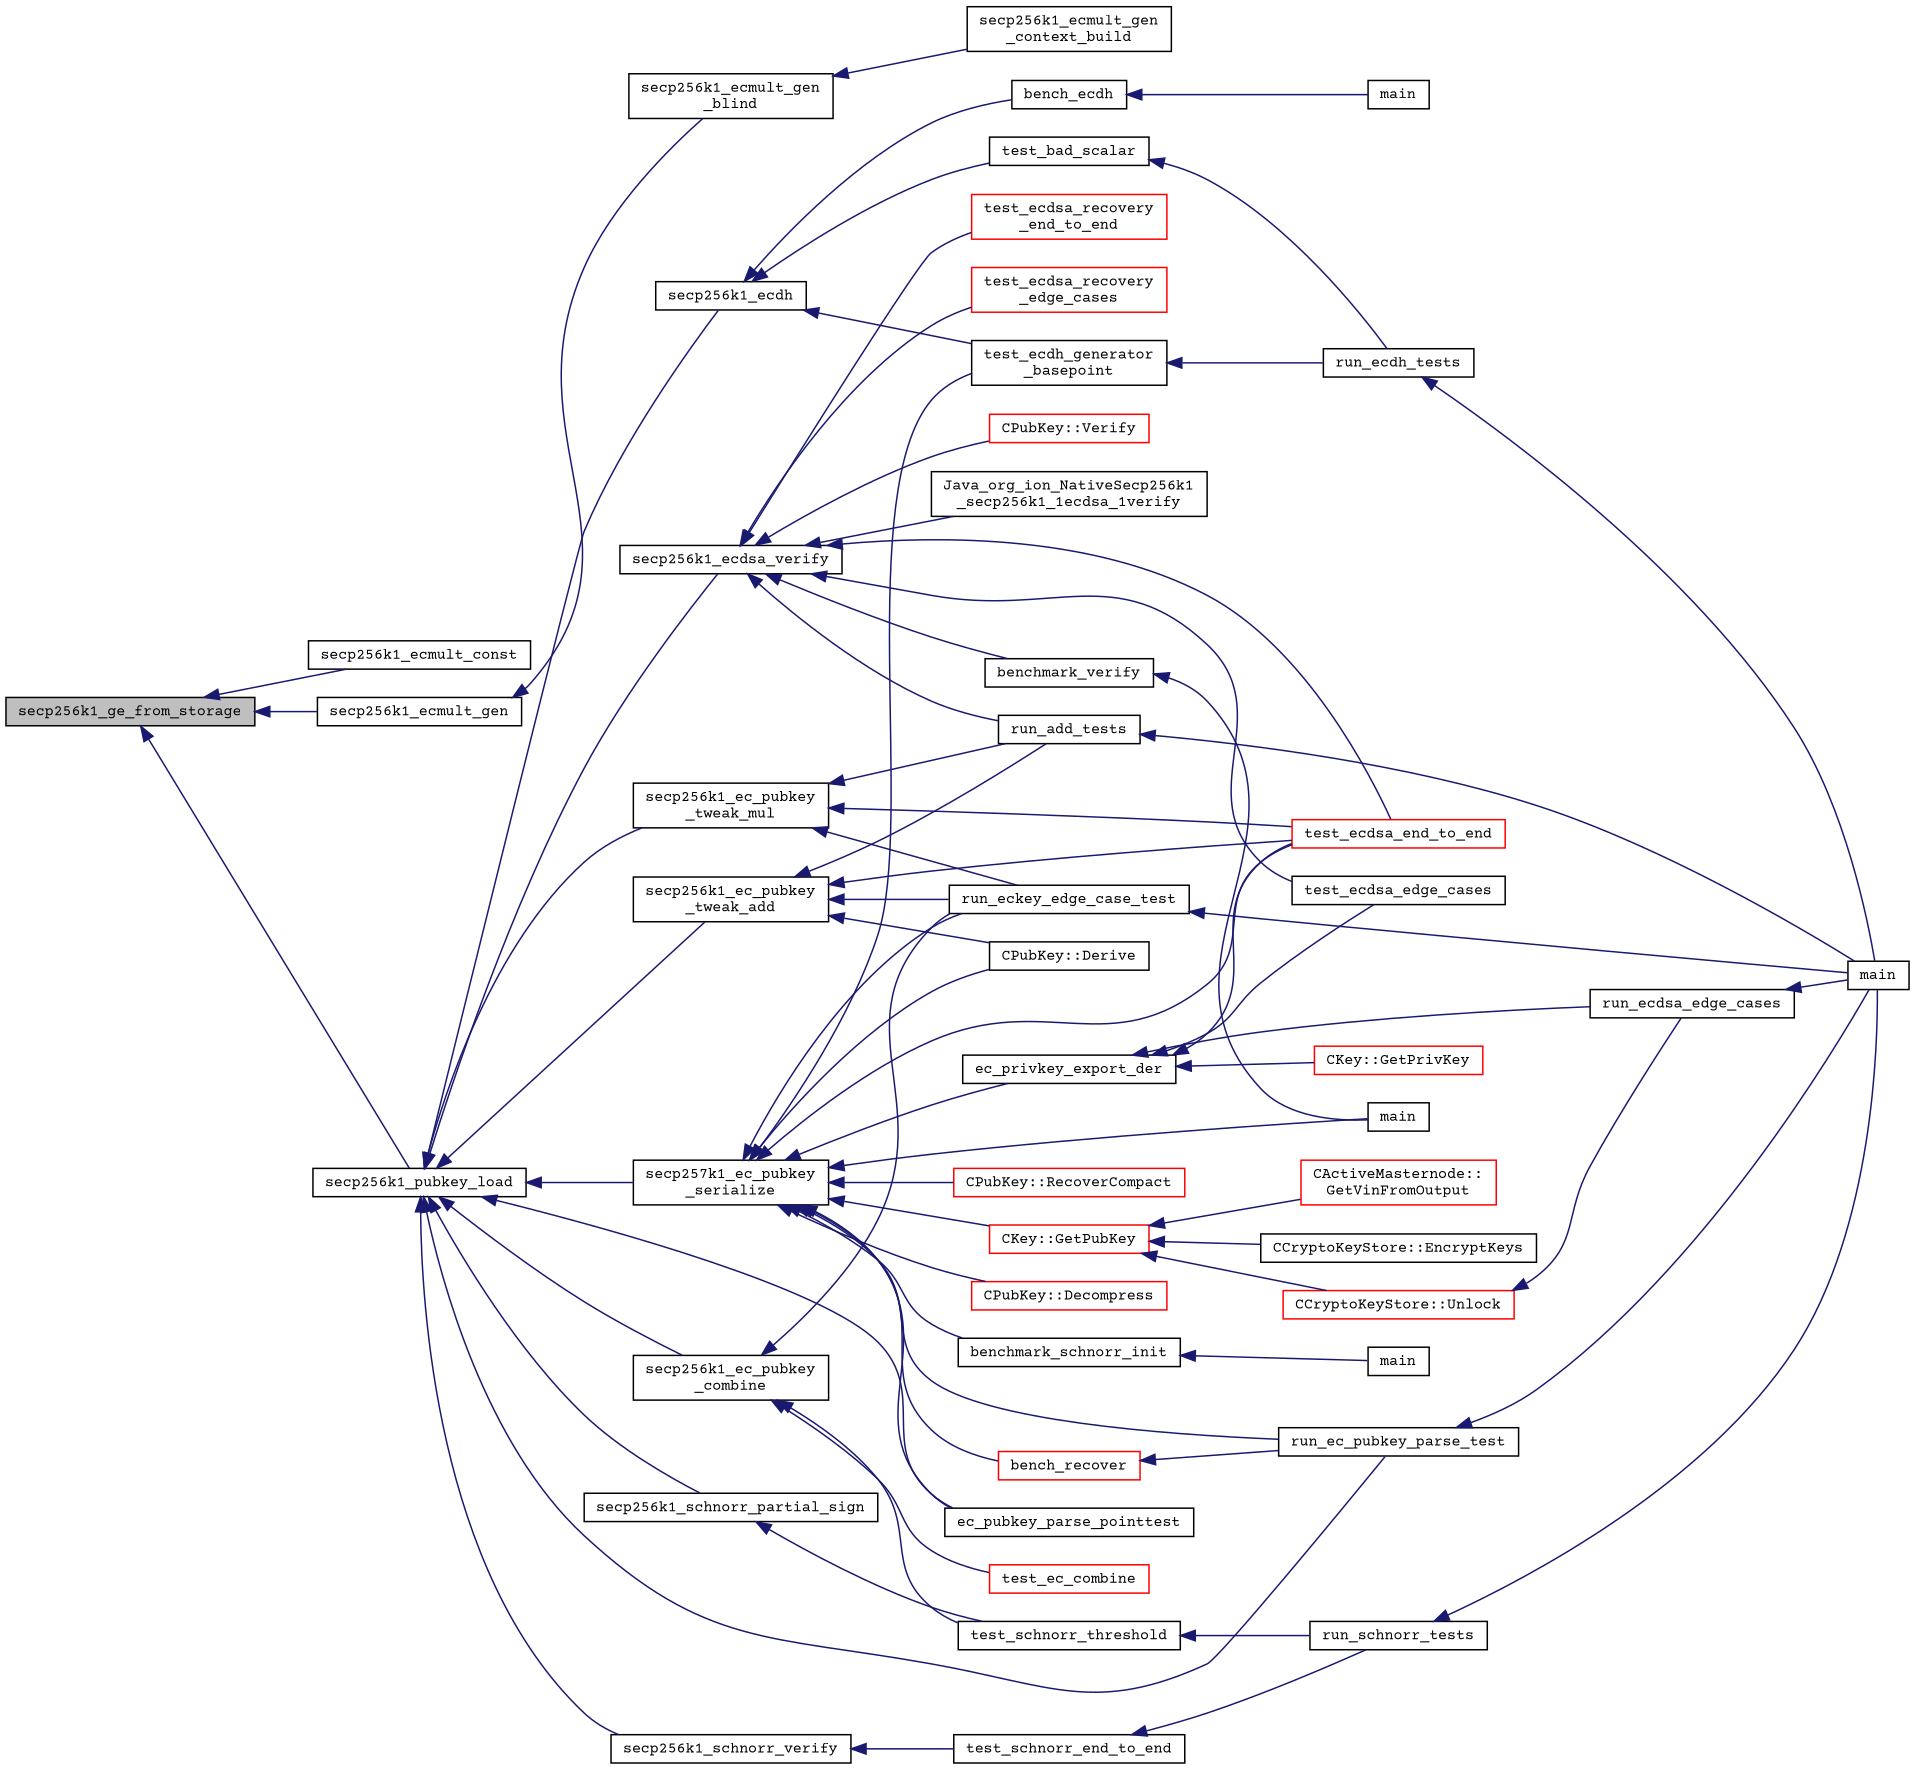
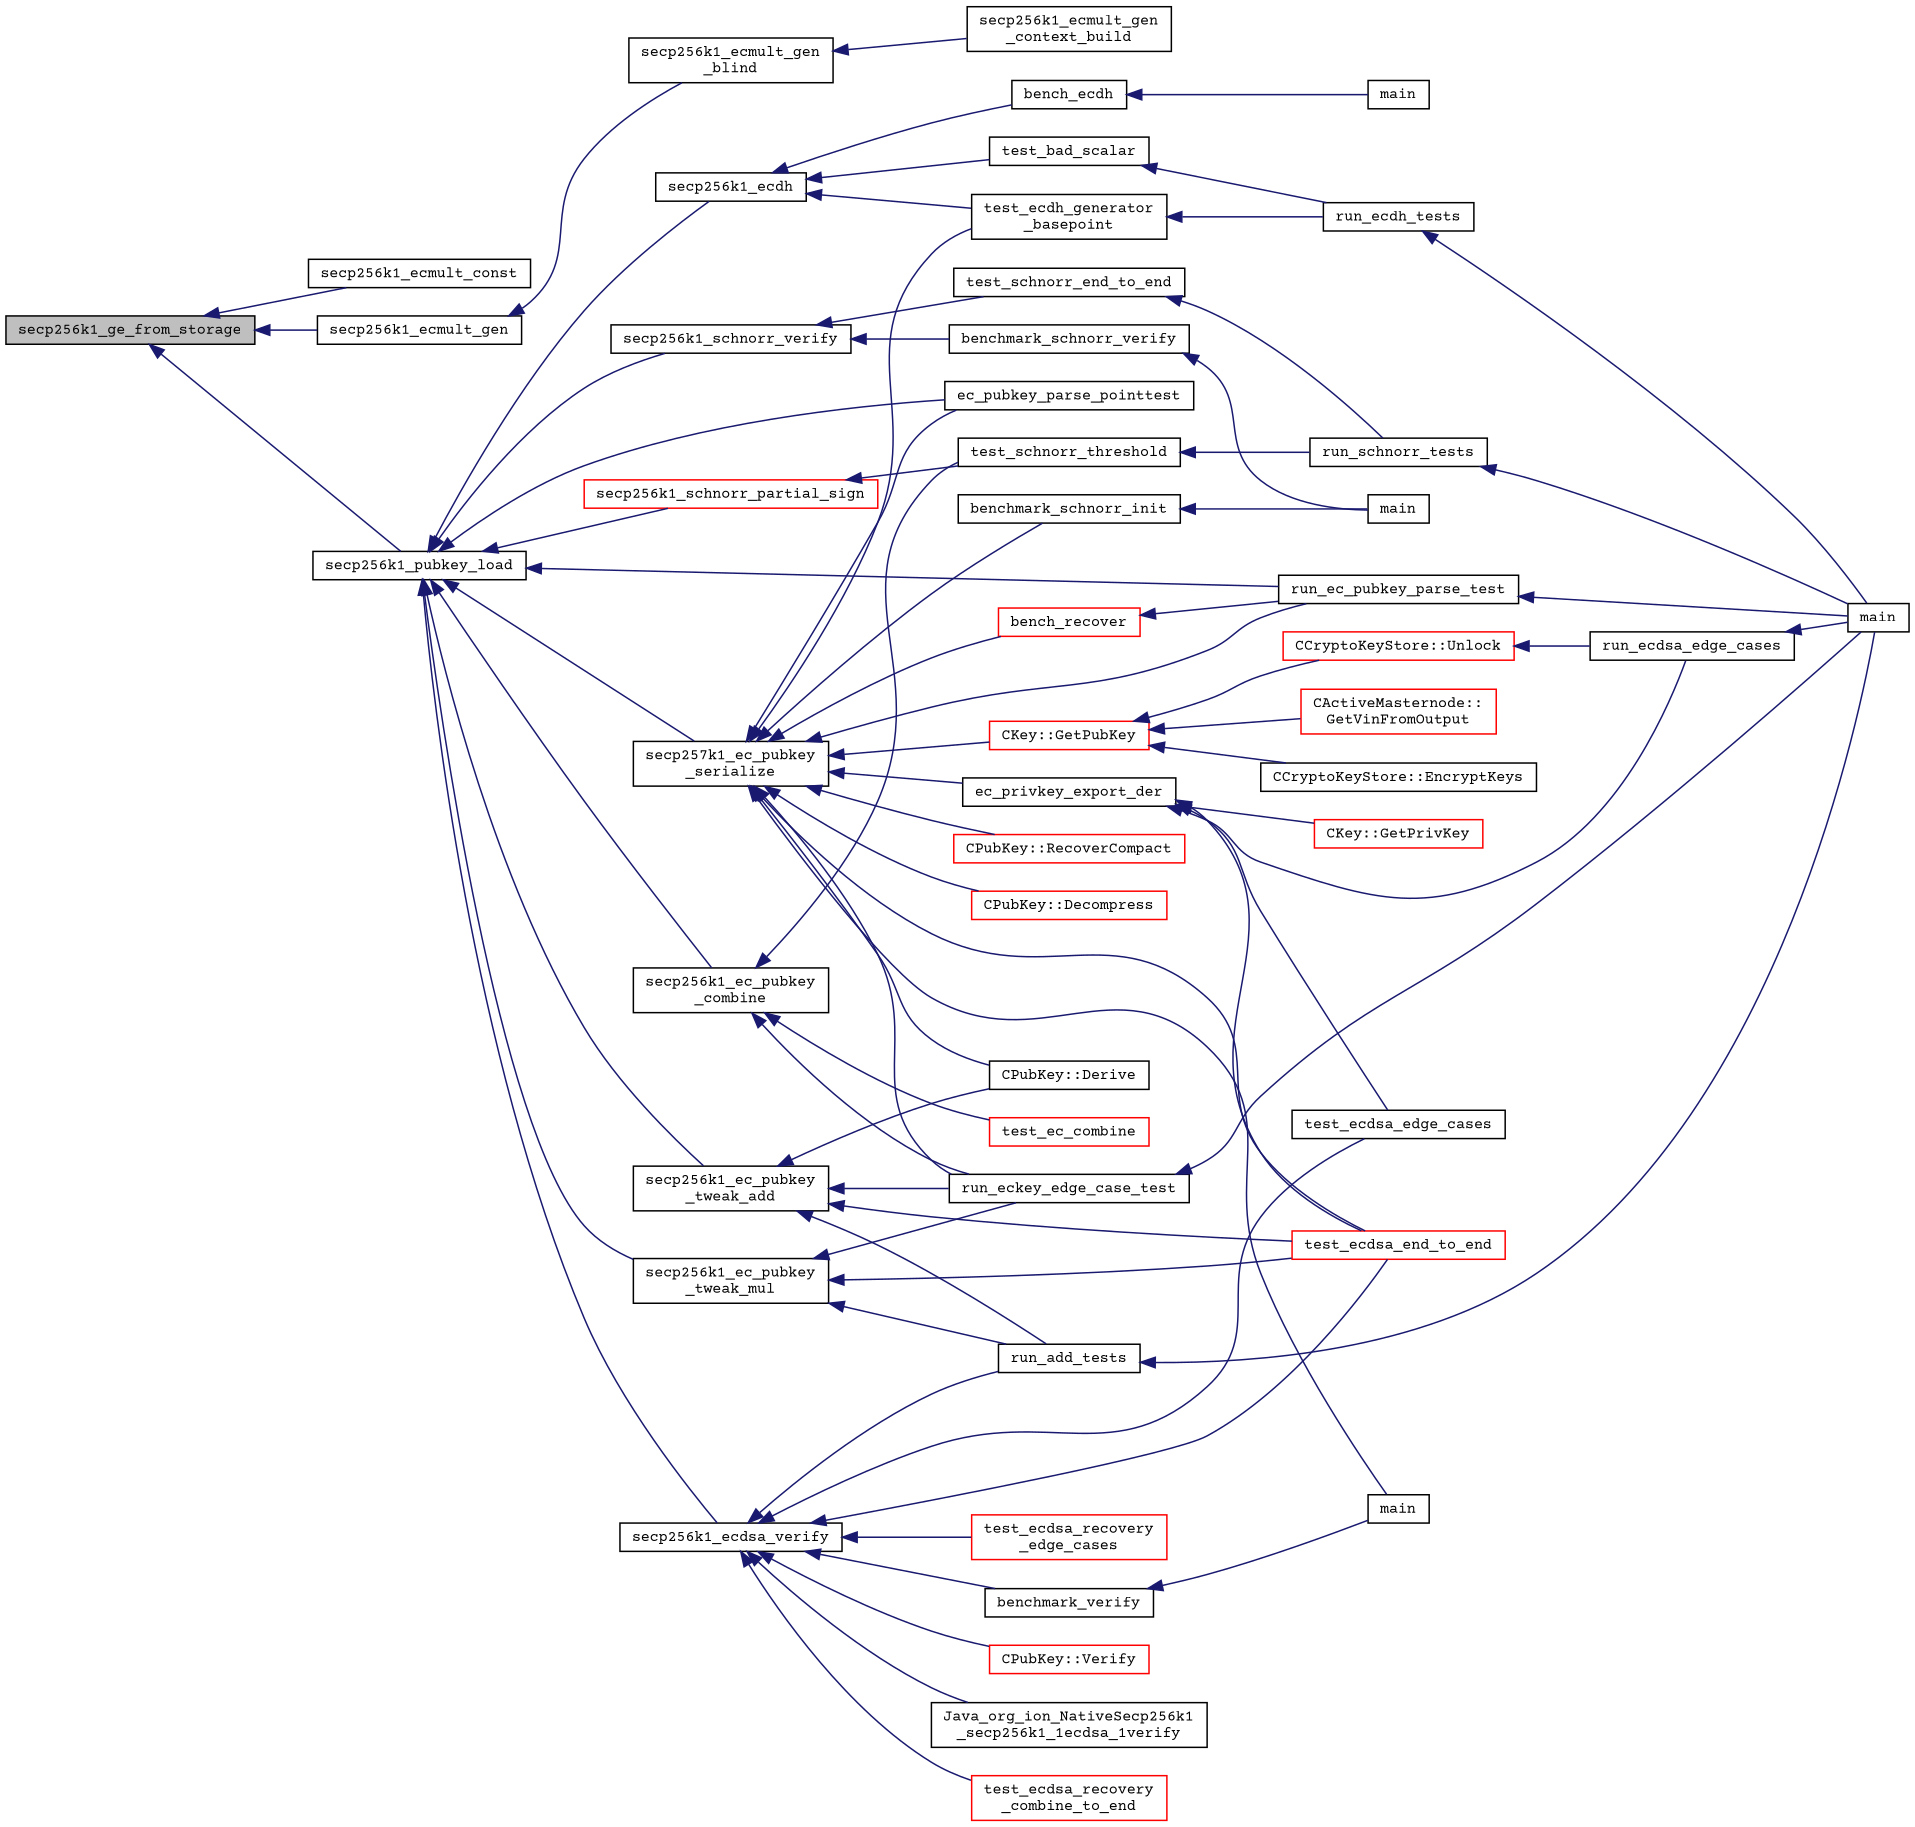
(1069, 217) -> (1069, 1798)
none -> (1069, 339)
(731, 1507) -> (731, 494)
